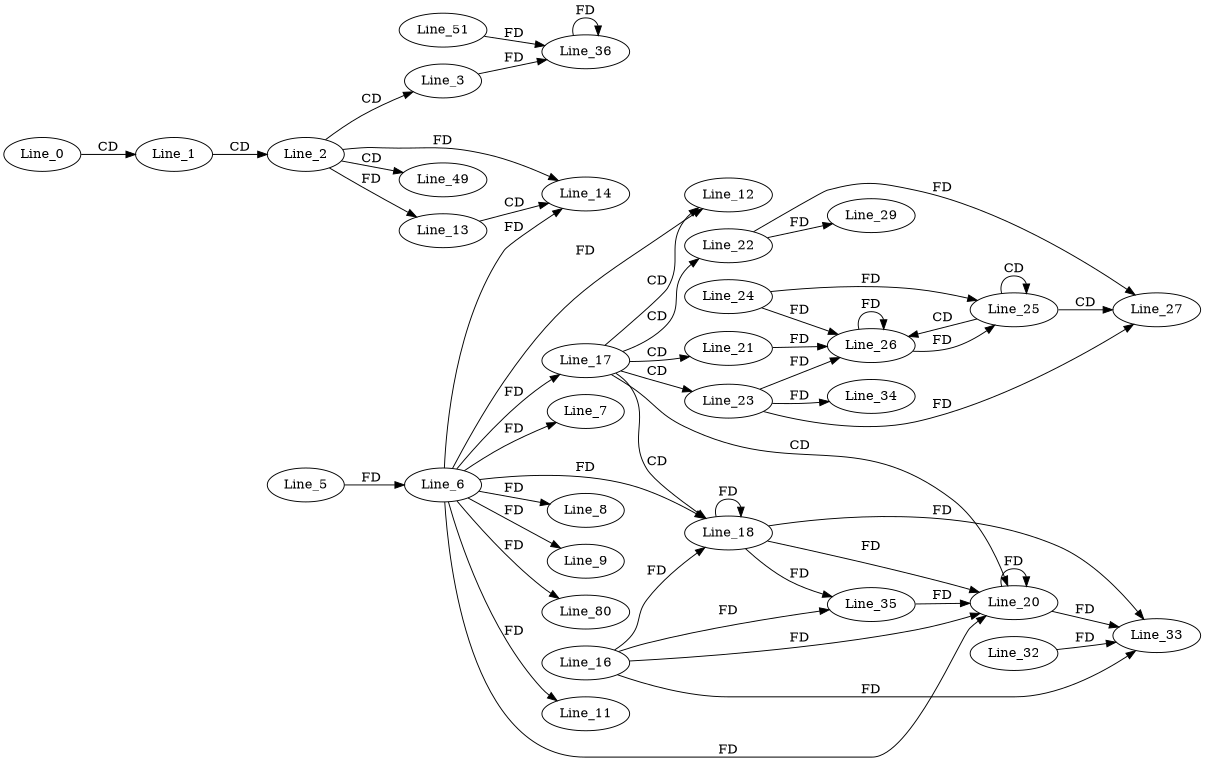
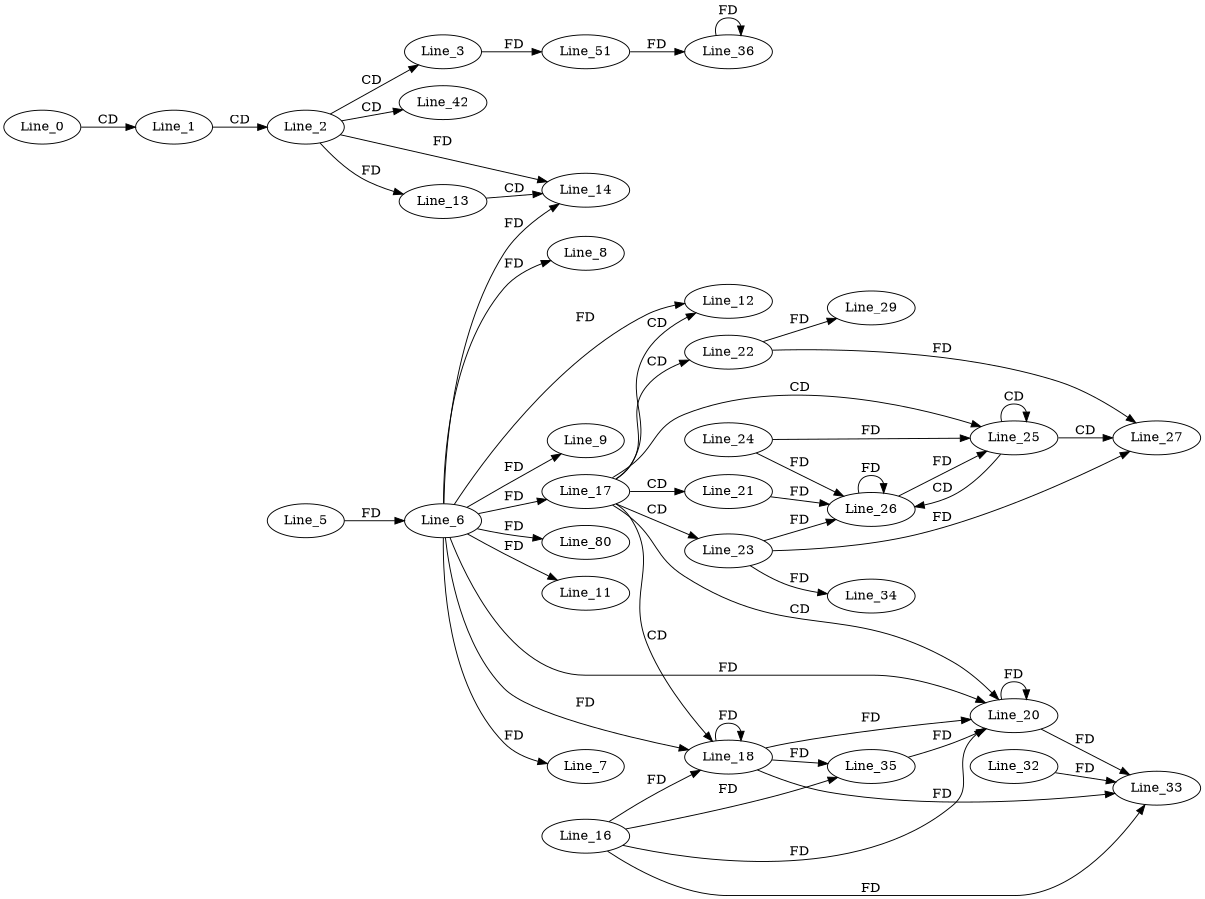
(508, 68) -> (507, 52)
(443, 180) -> (443, 103)
none -> (780, 396)
